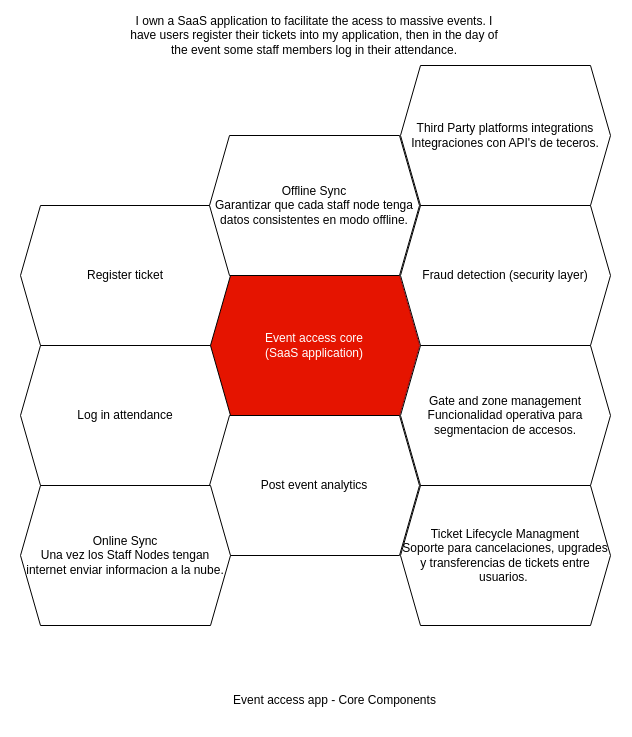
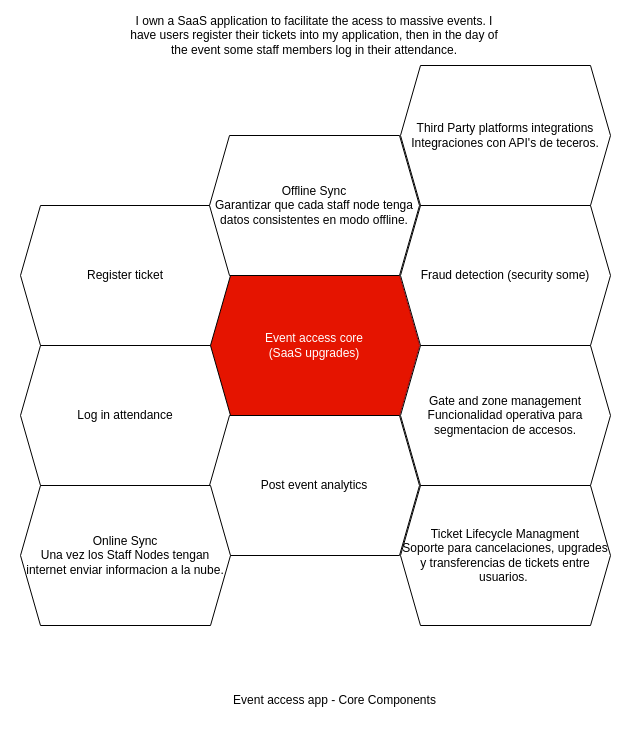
(506, 276) -> (506, 276)
(315, 346) -> (315, 346)
